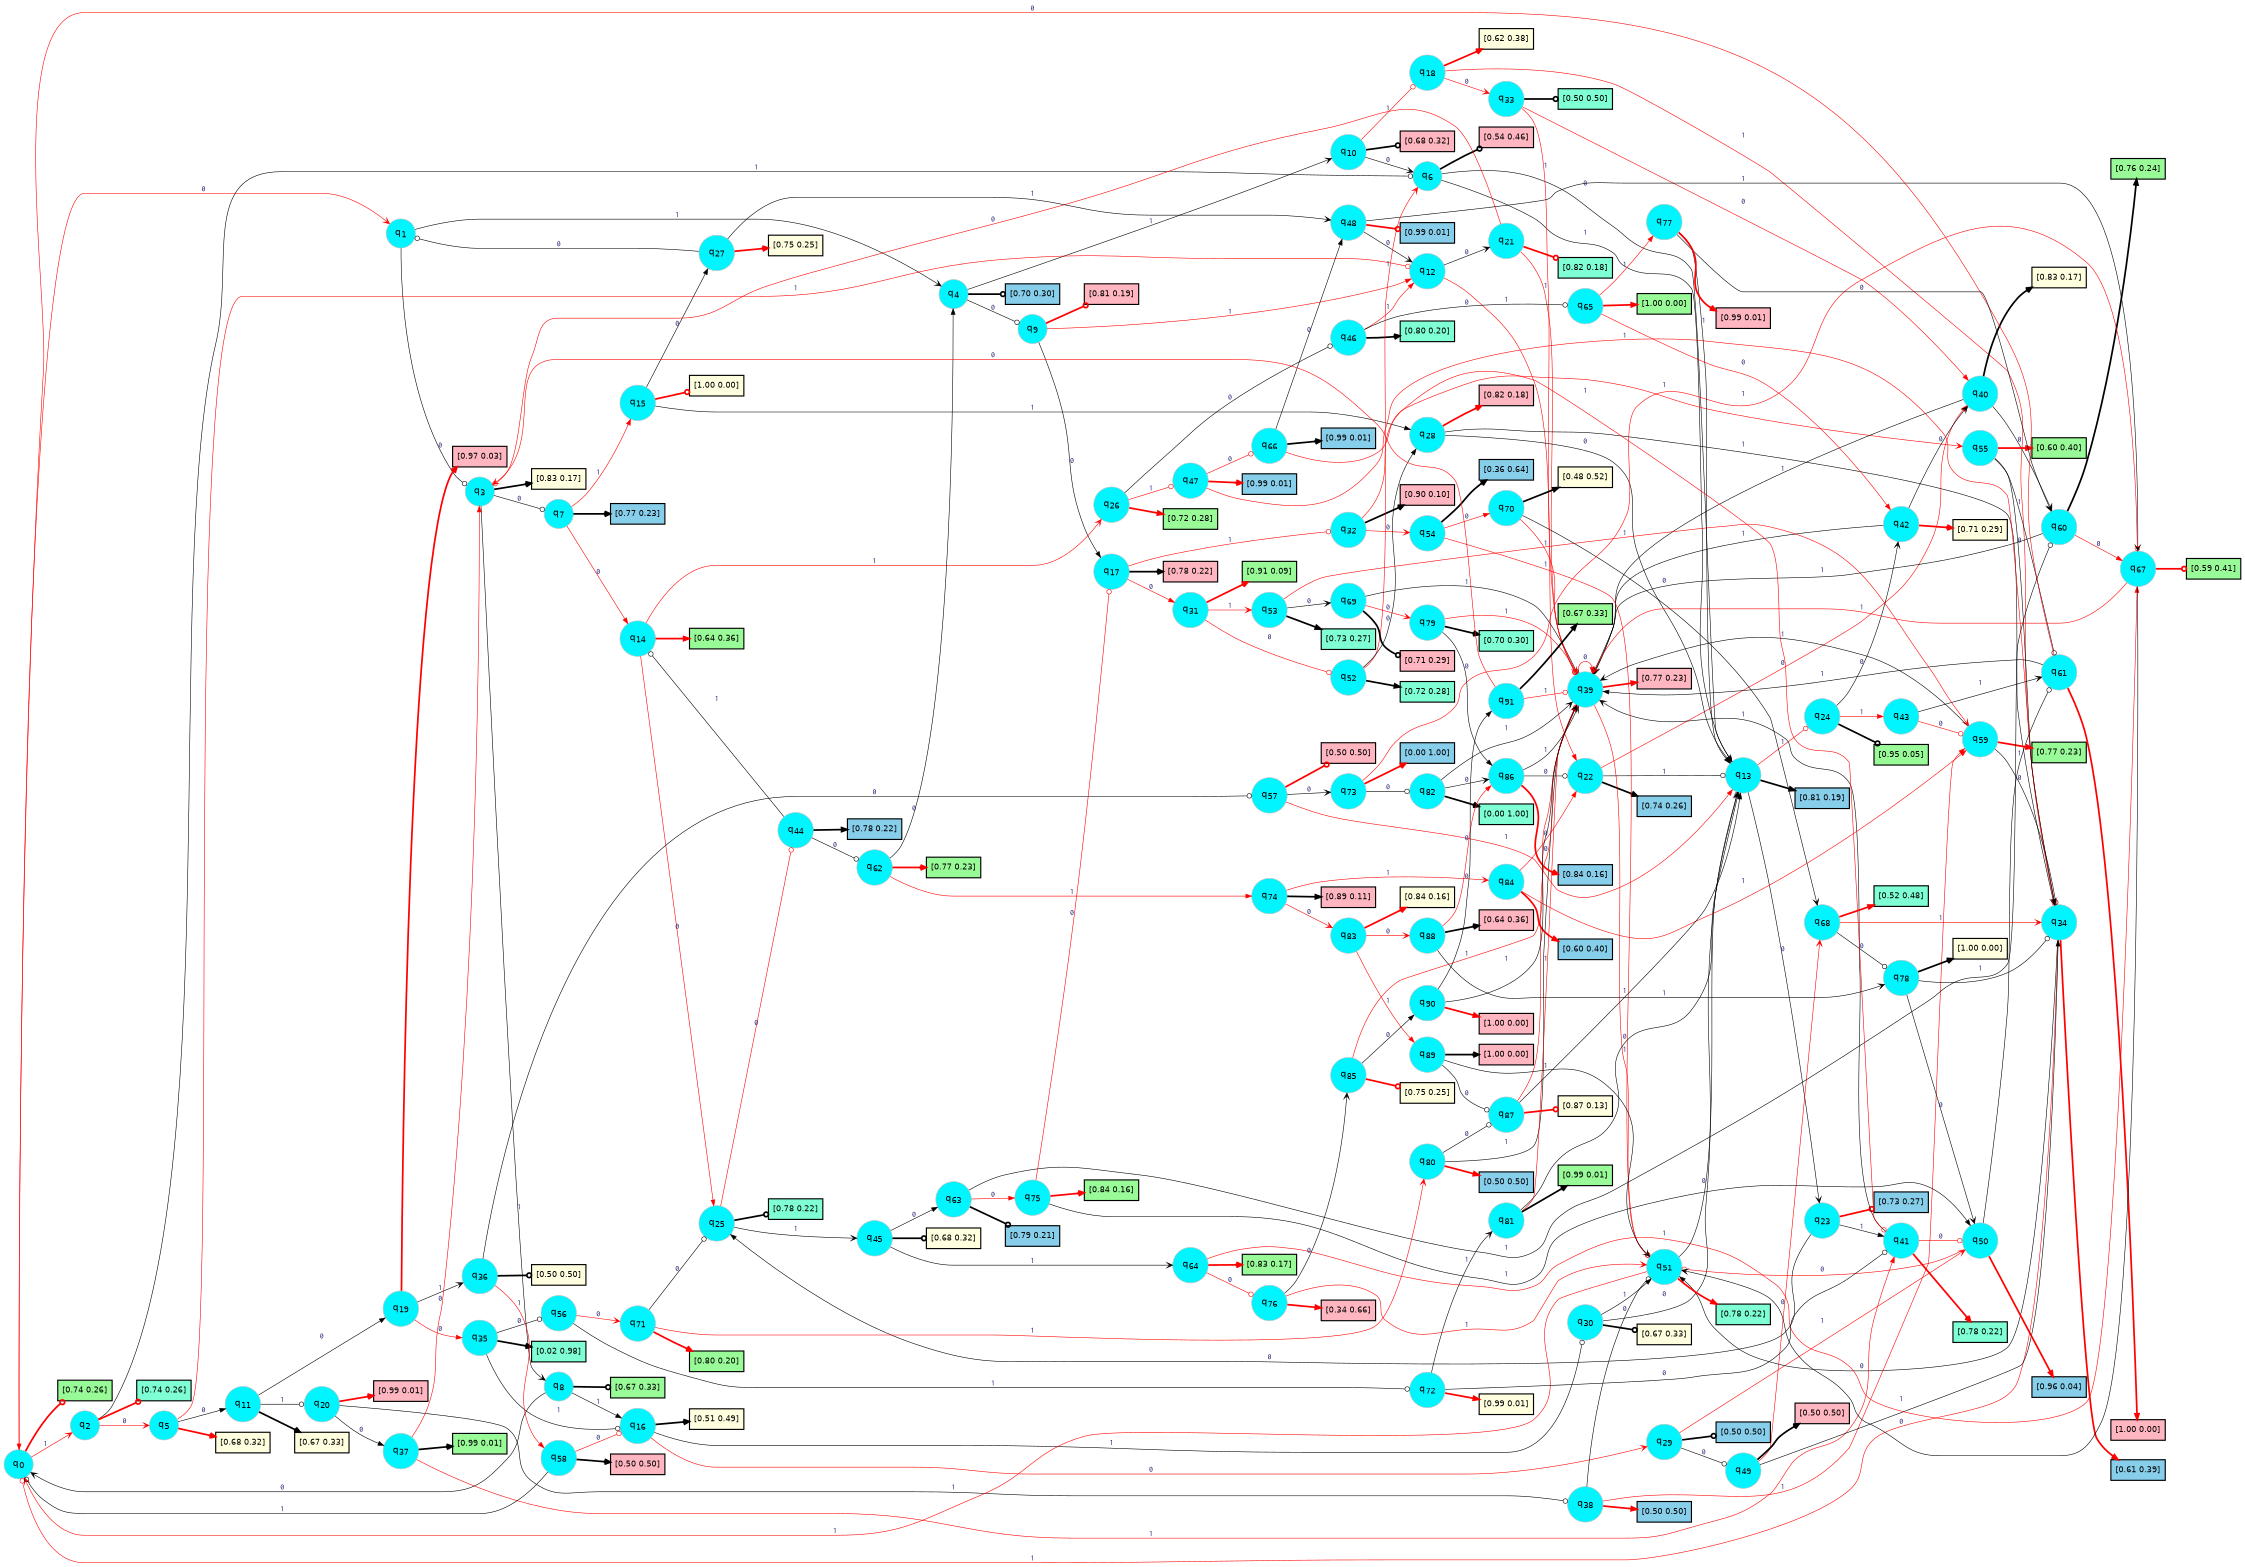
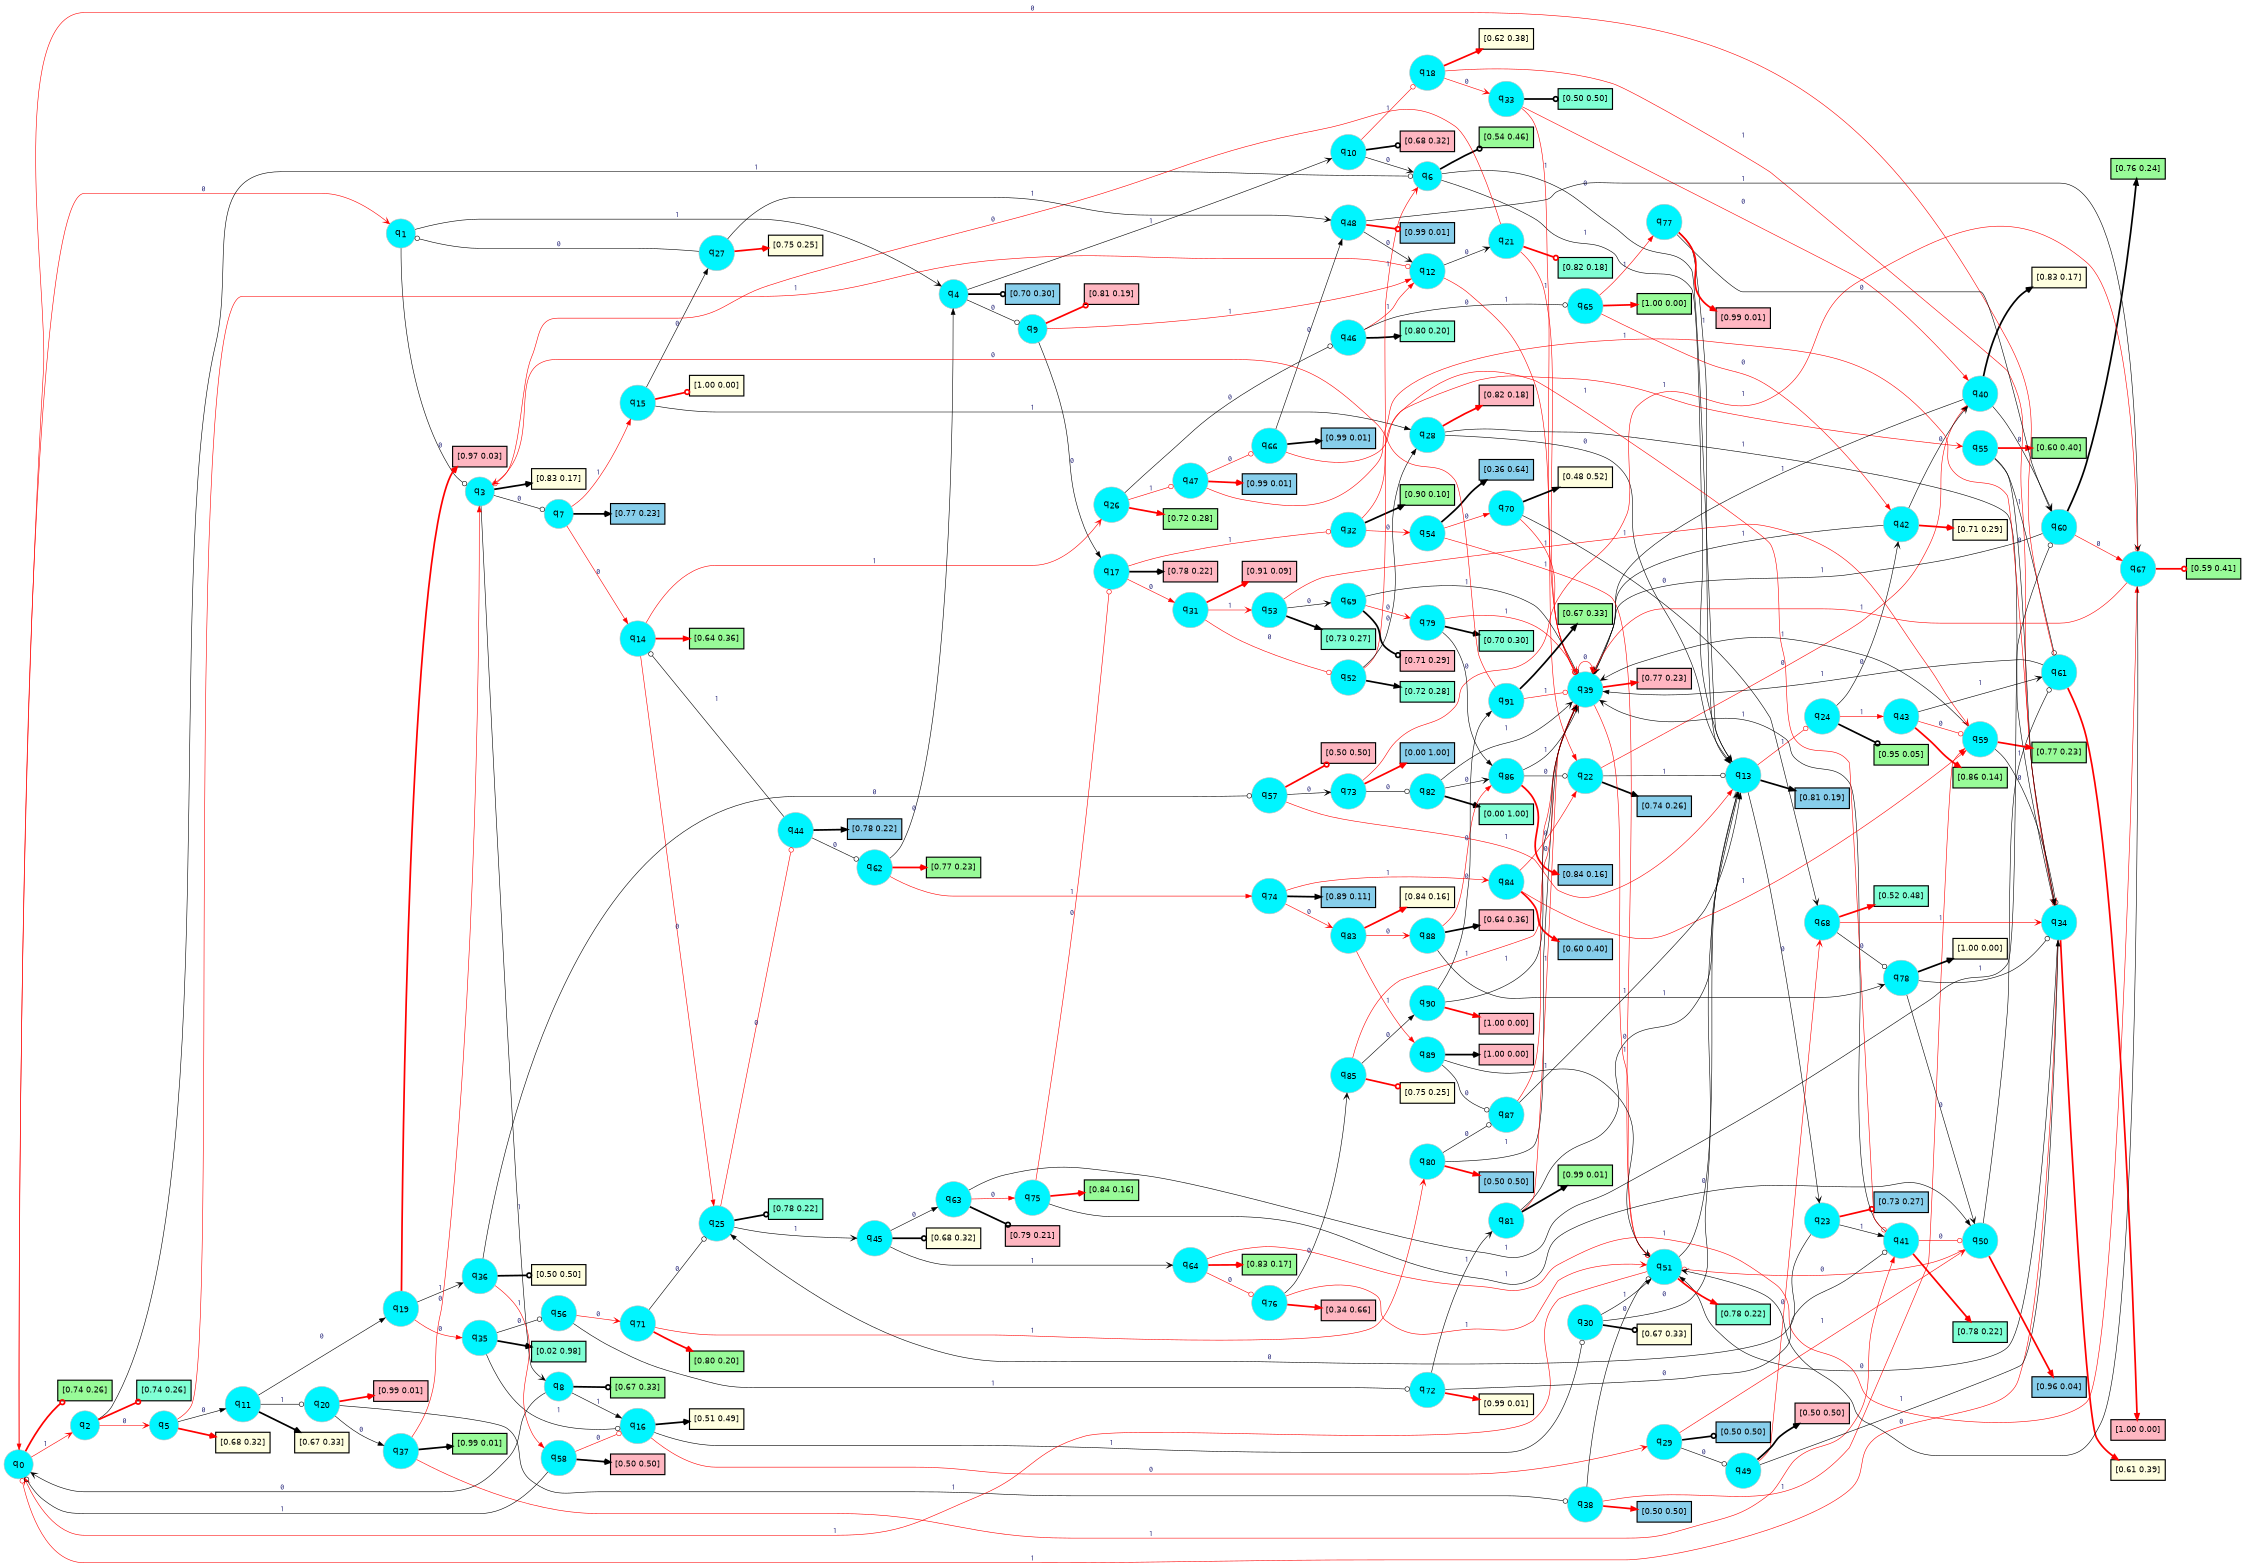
(1506, 137) -> (1506, 137)
(1427, 495) -> (1427, 495)
(1269, 572) -> (1269, 572)
none -> (1980, 778)
(1348, 897) -> (1348, 897)
(1585, 1106) -> none
(1033, 1236) -> (1033, 1236)
(2138, 1470) -> (2138, 1470)
